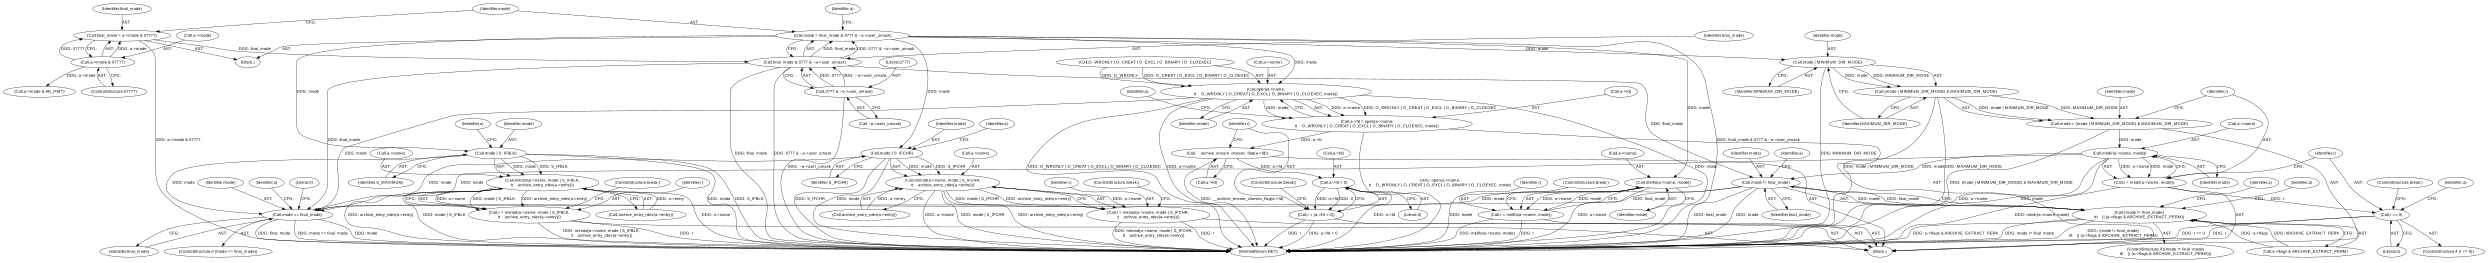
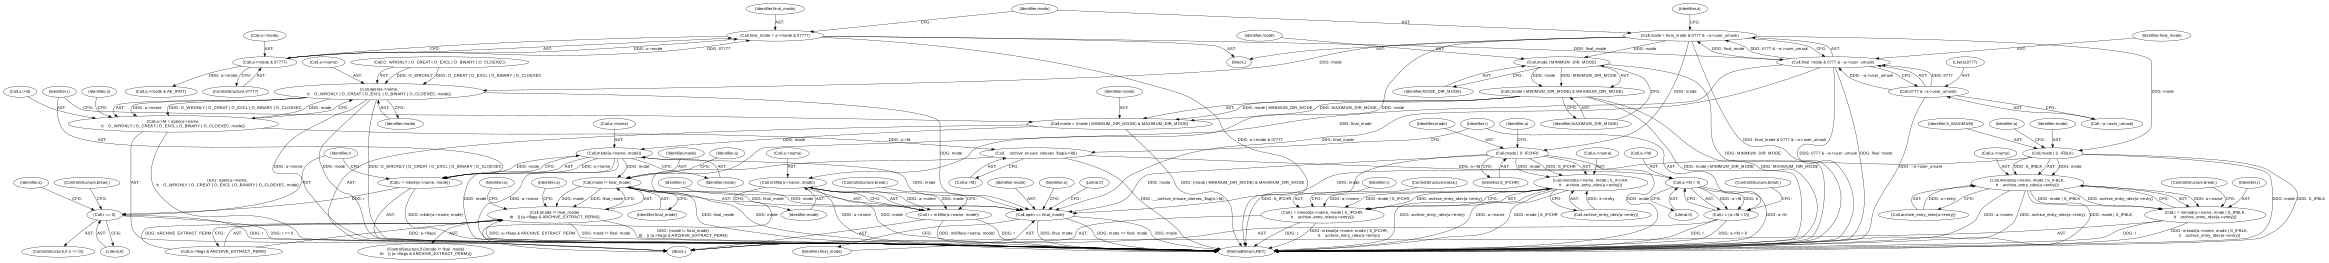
(1767, 92) -> (1433, 92)
(429, 161) -> none
(297, 215) -> (1040, 215)
(218, 252) -> none
